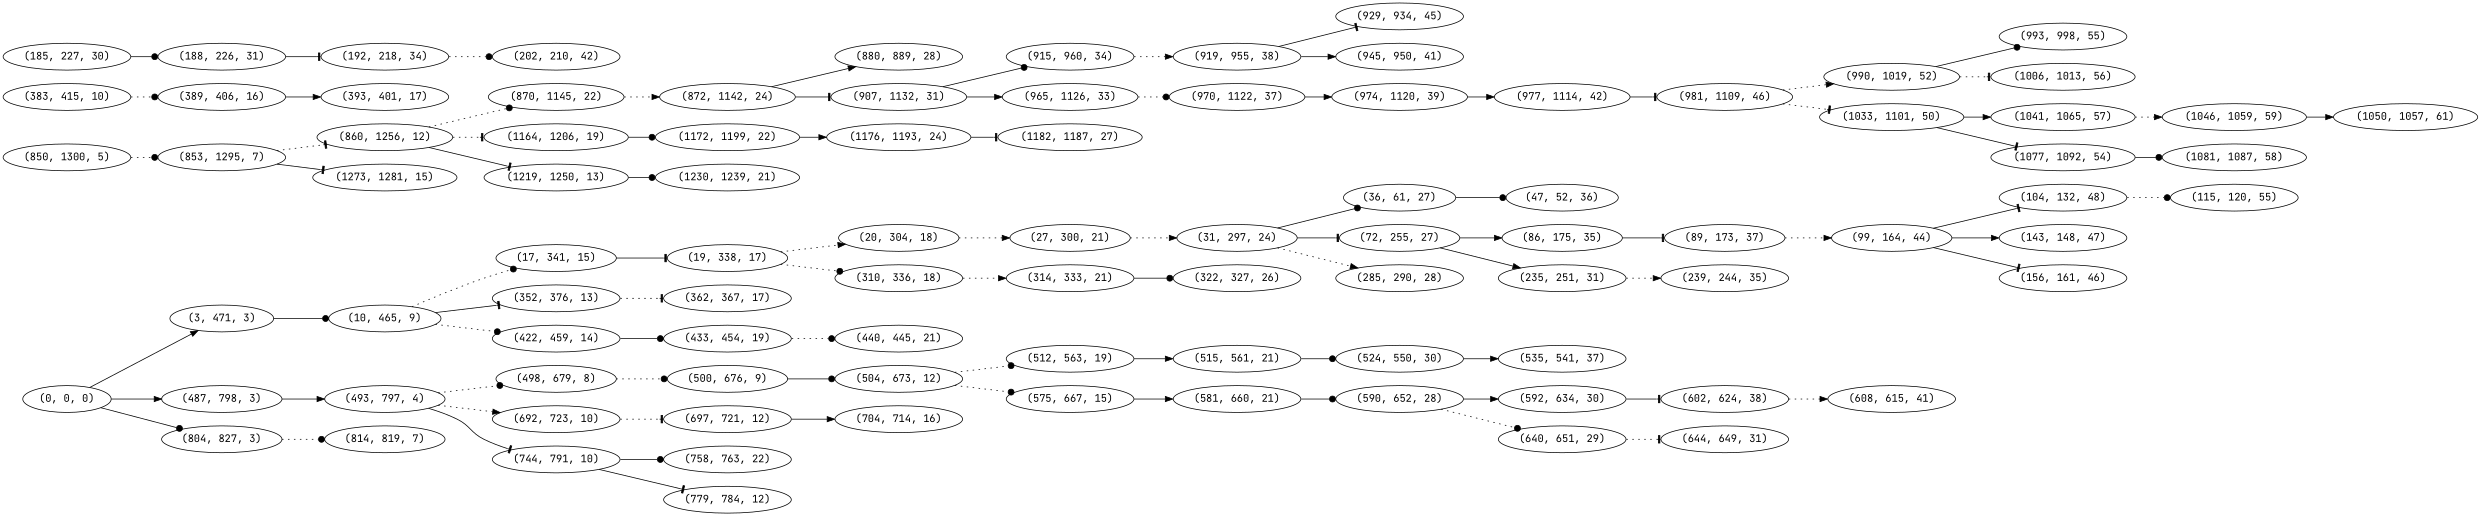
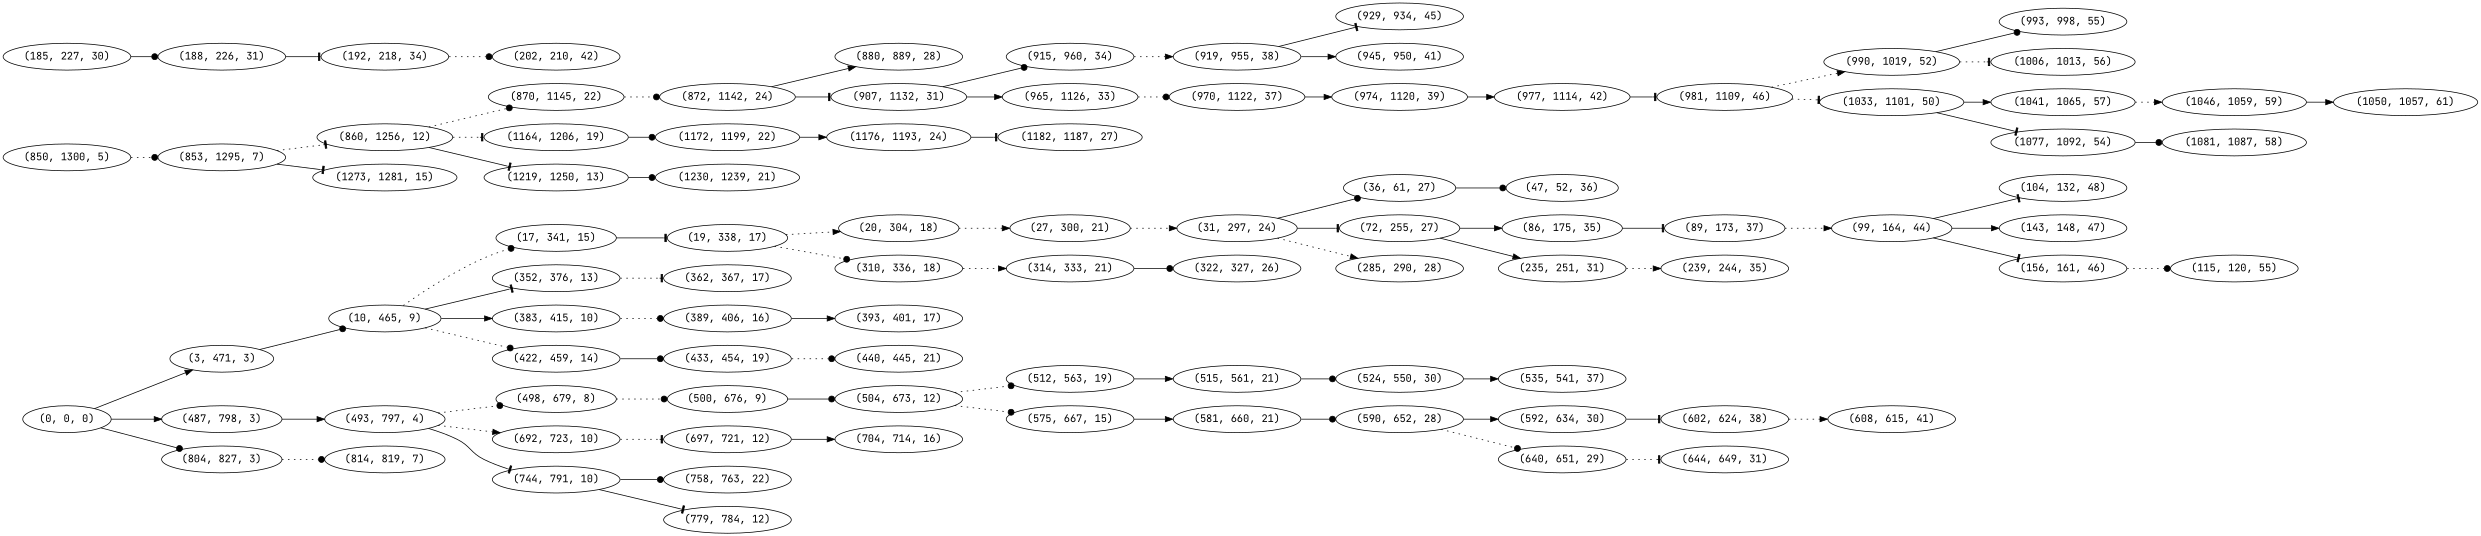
(638, 97) -> (639, 97)
(2146, 198) -> (2146, 268)
none -> (463, 318)
